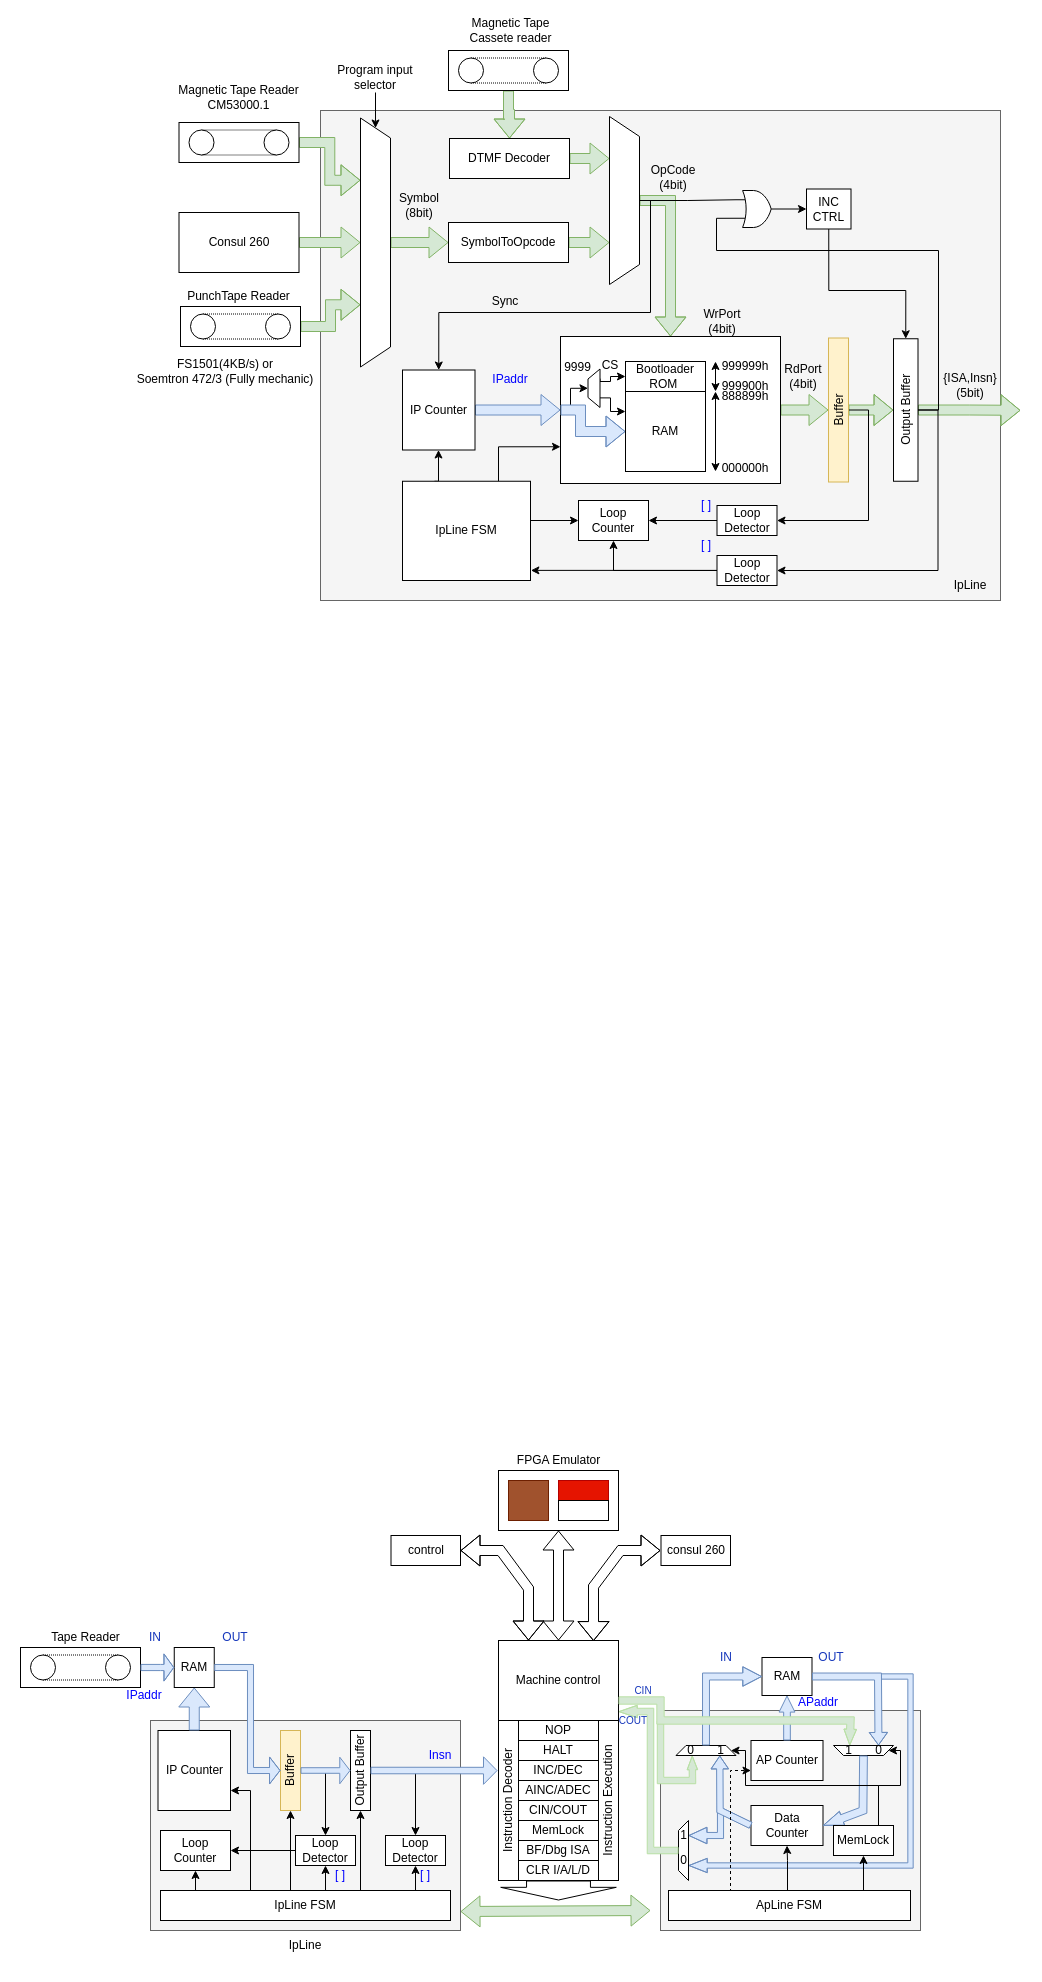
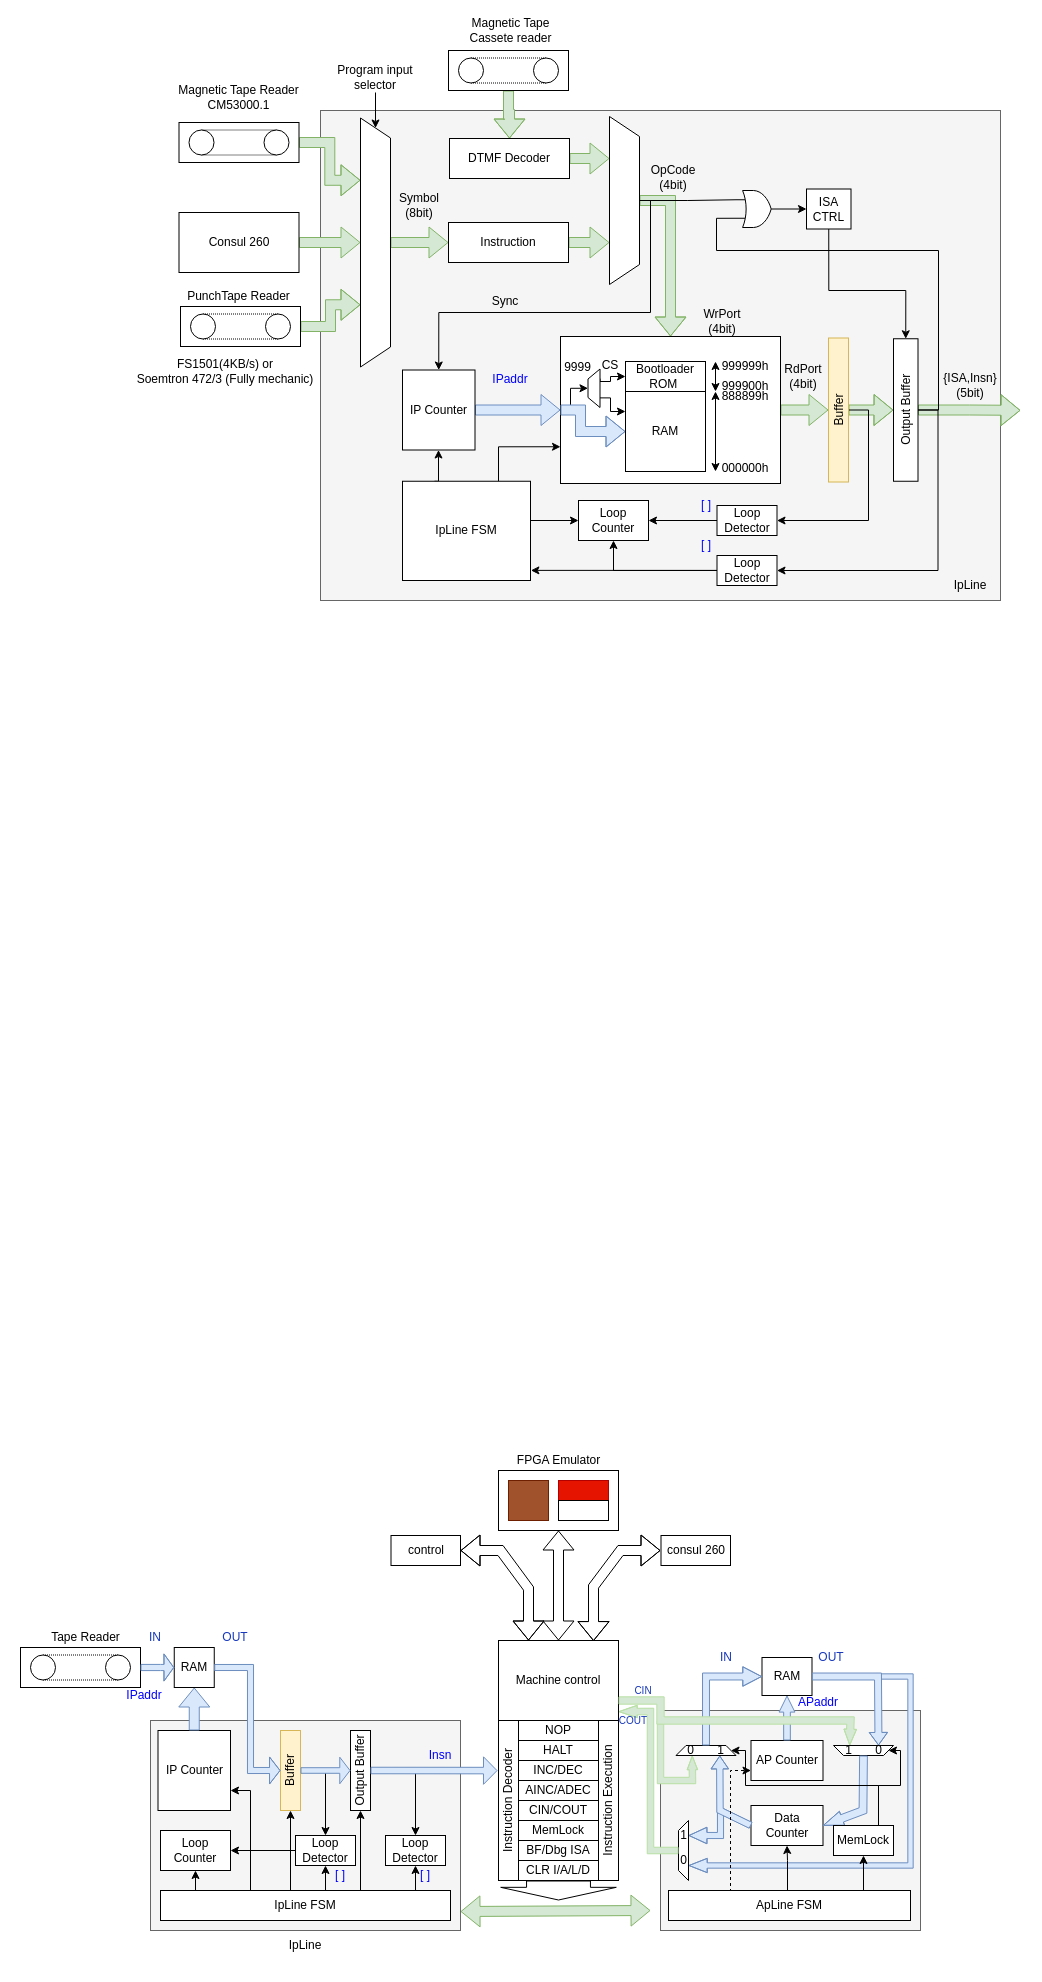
(829, 210) -> (829, 210)
(509, 243) -> (509, 243)
